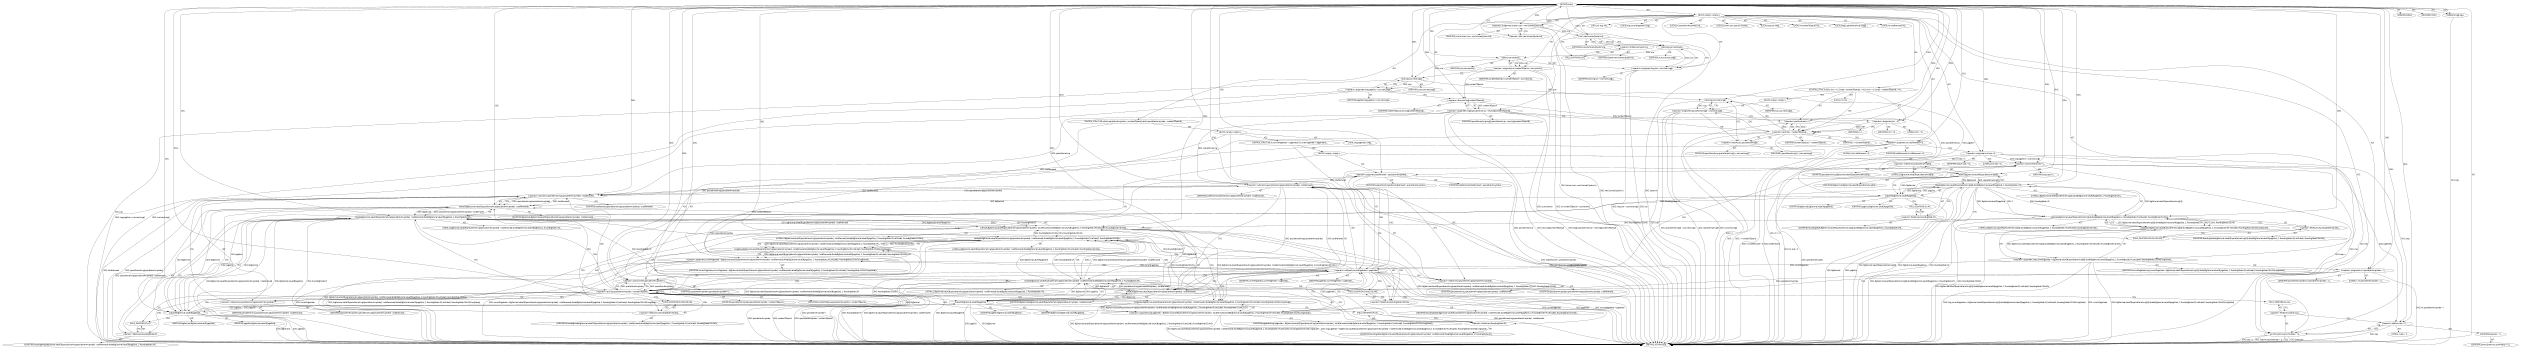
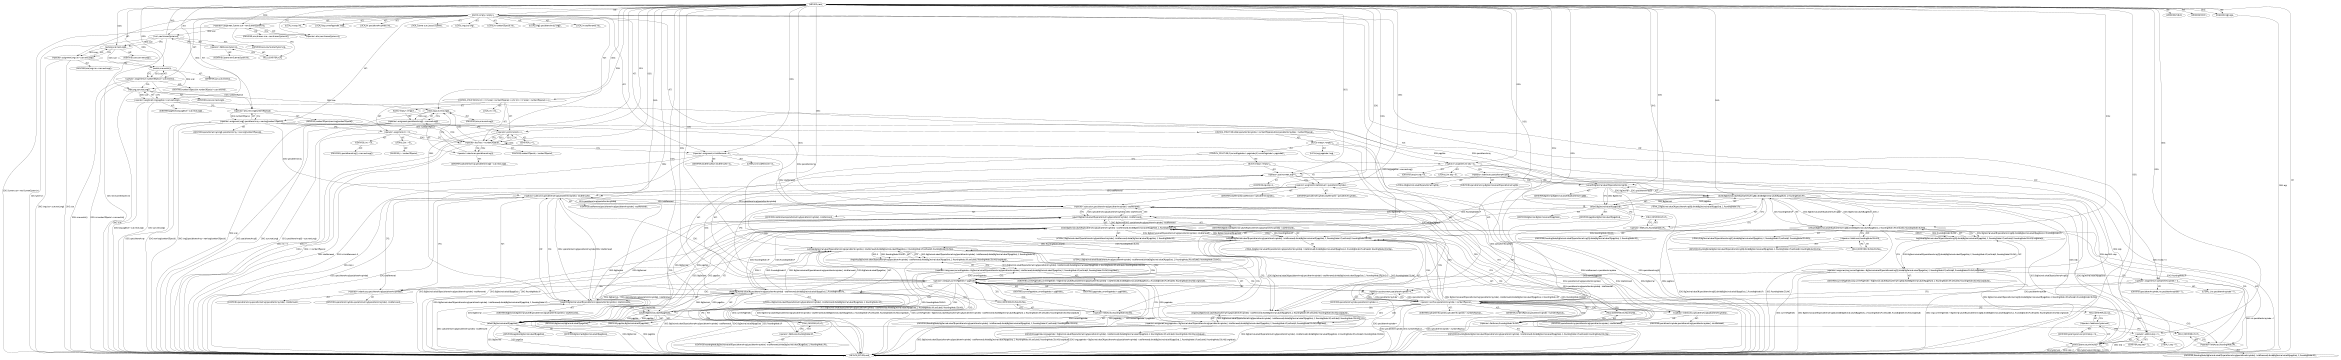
(1571, 66) -> (120, 63)
(1823, 138) -> (404, 148)
(1766, 148) -> (359, 148)
(1958, 159) -> (1480, 170)
(2385, 244) -> (2104, 255)
(2491, 339) -> (2087, 329)
